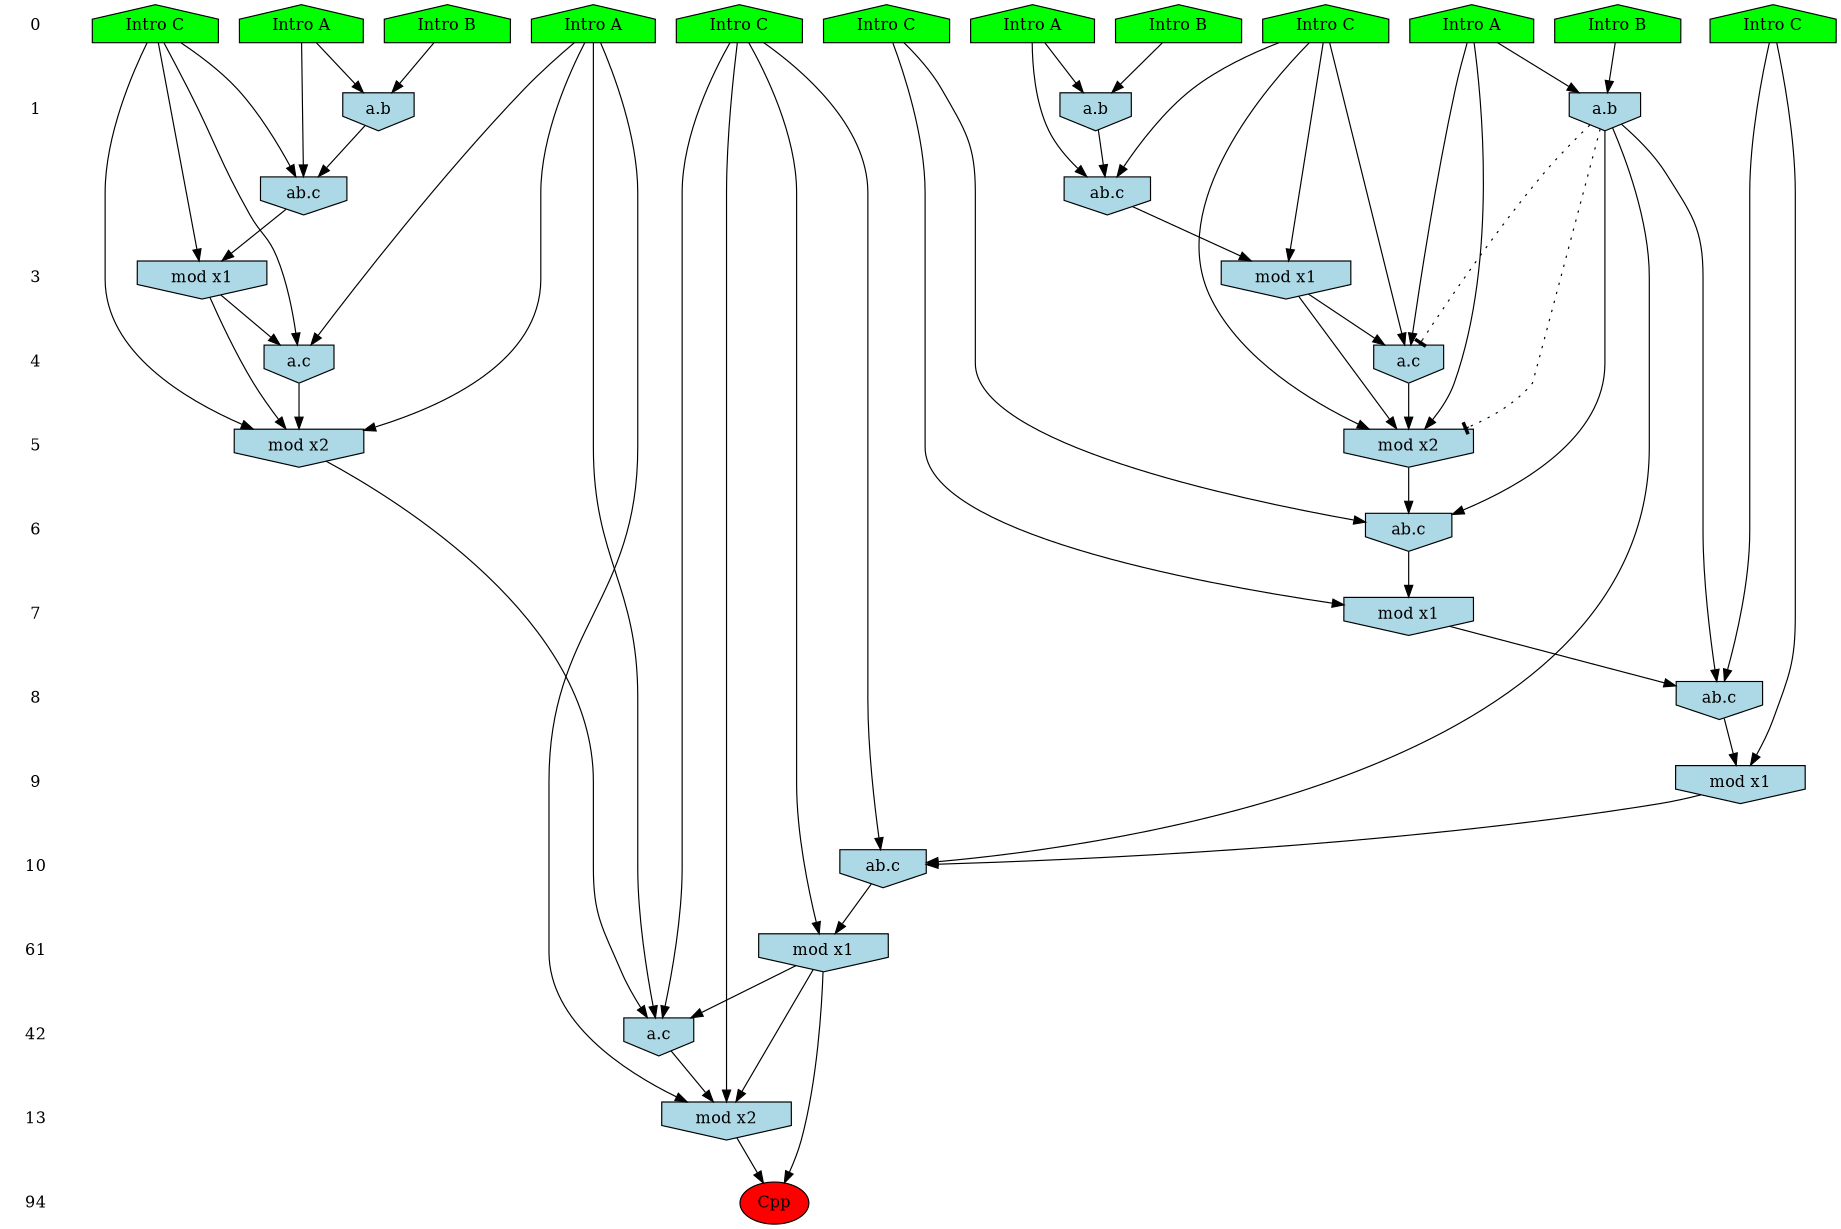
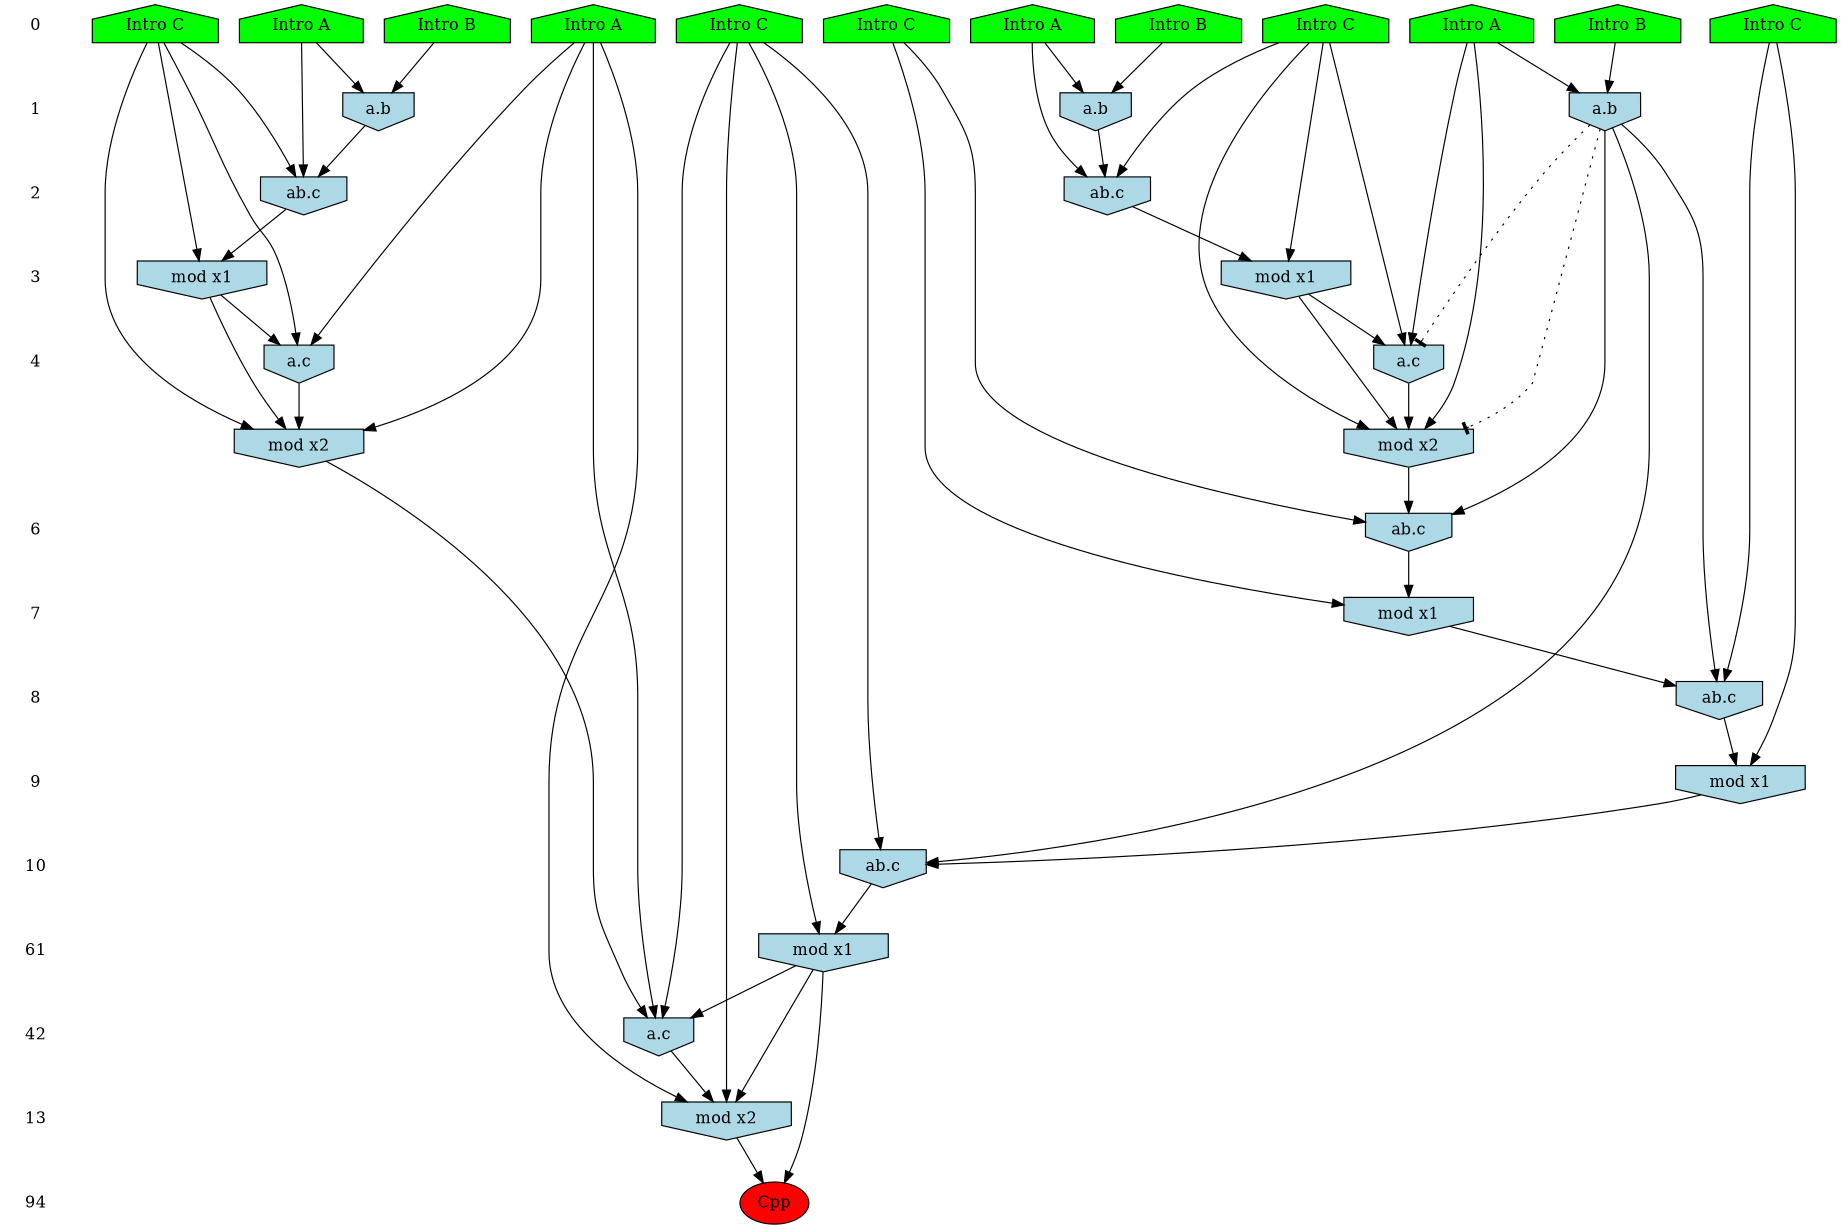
none -> (36, 194)
(36, 446) -> none
